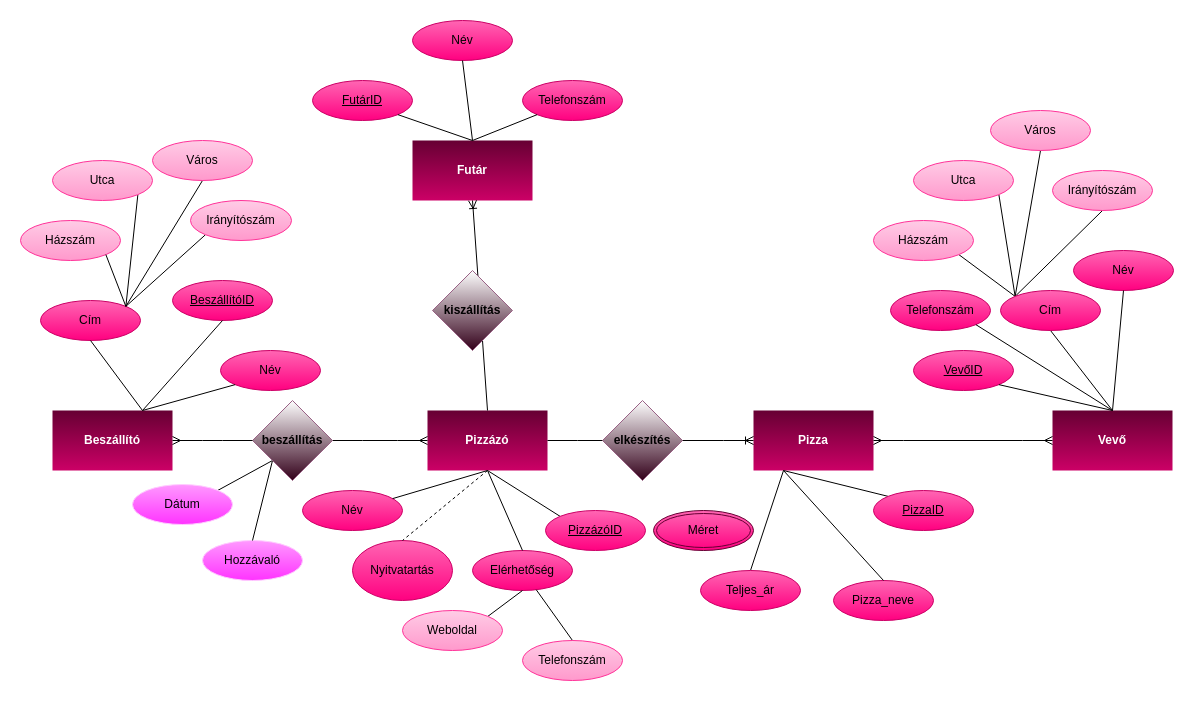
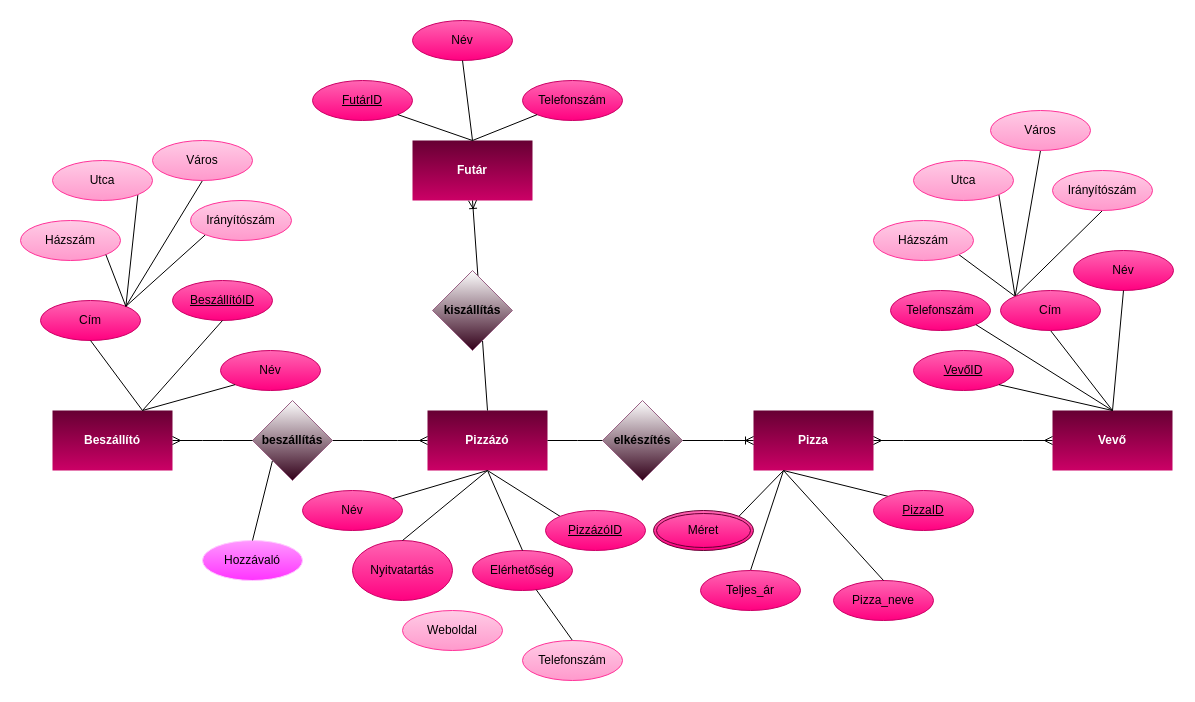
(244, 476) -> none
none -> (759, 495)
(183, 505) -> none
(444, 506) -> (444, 506)
(506, 603) -> none
